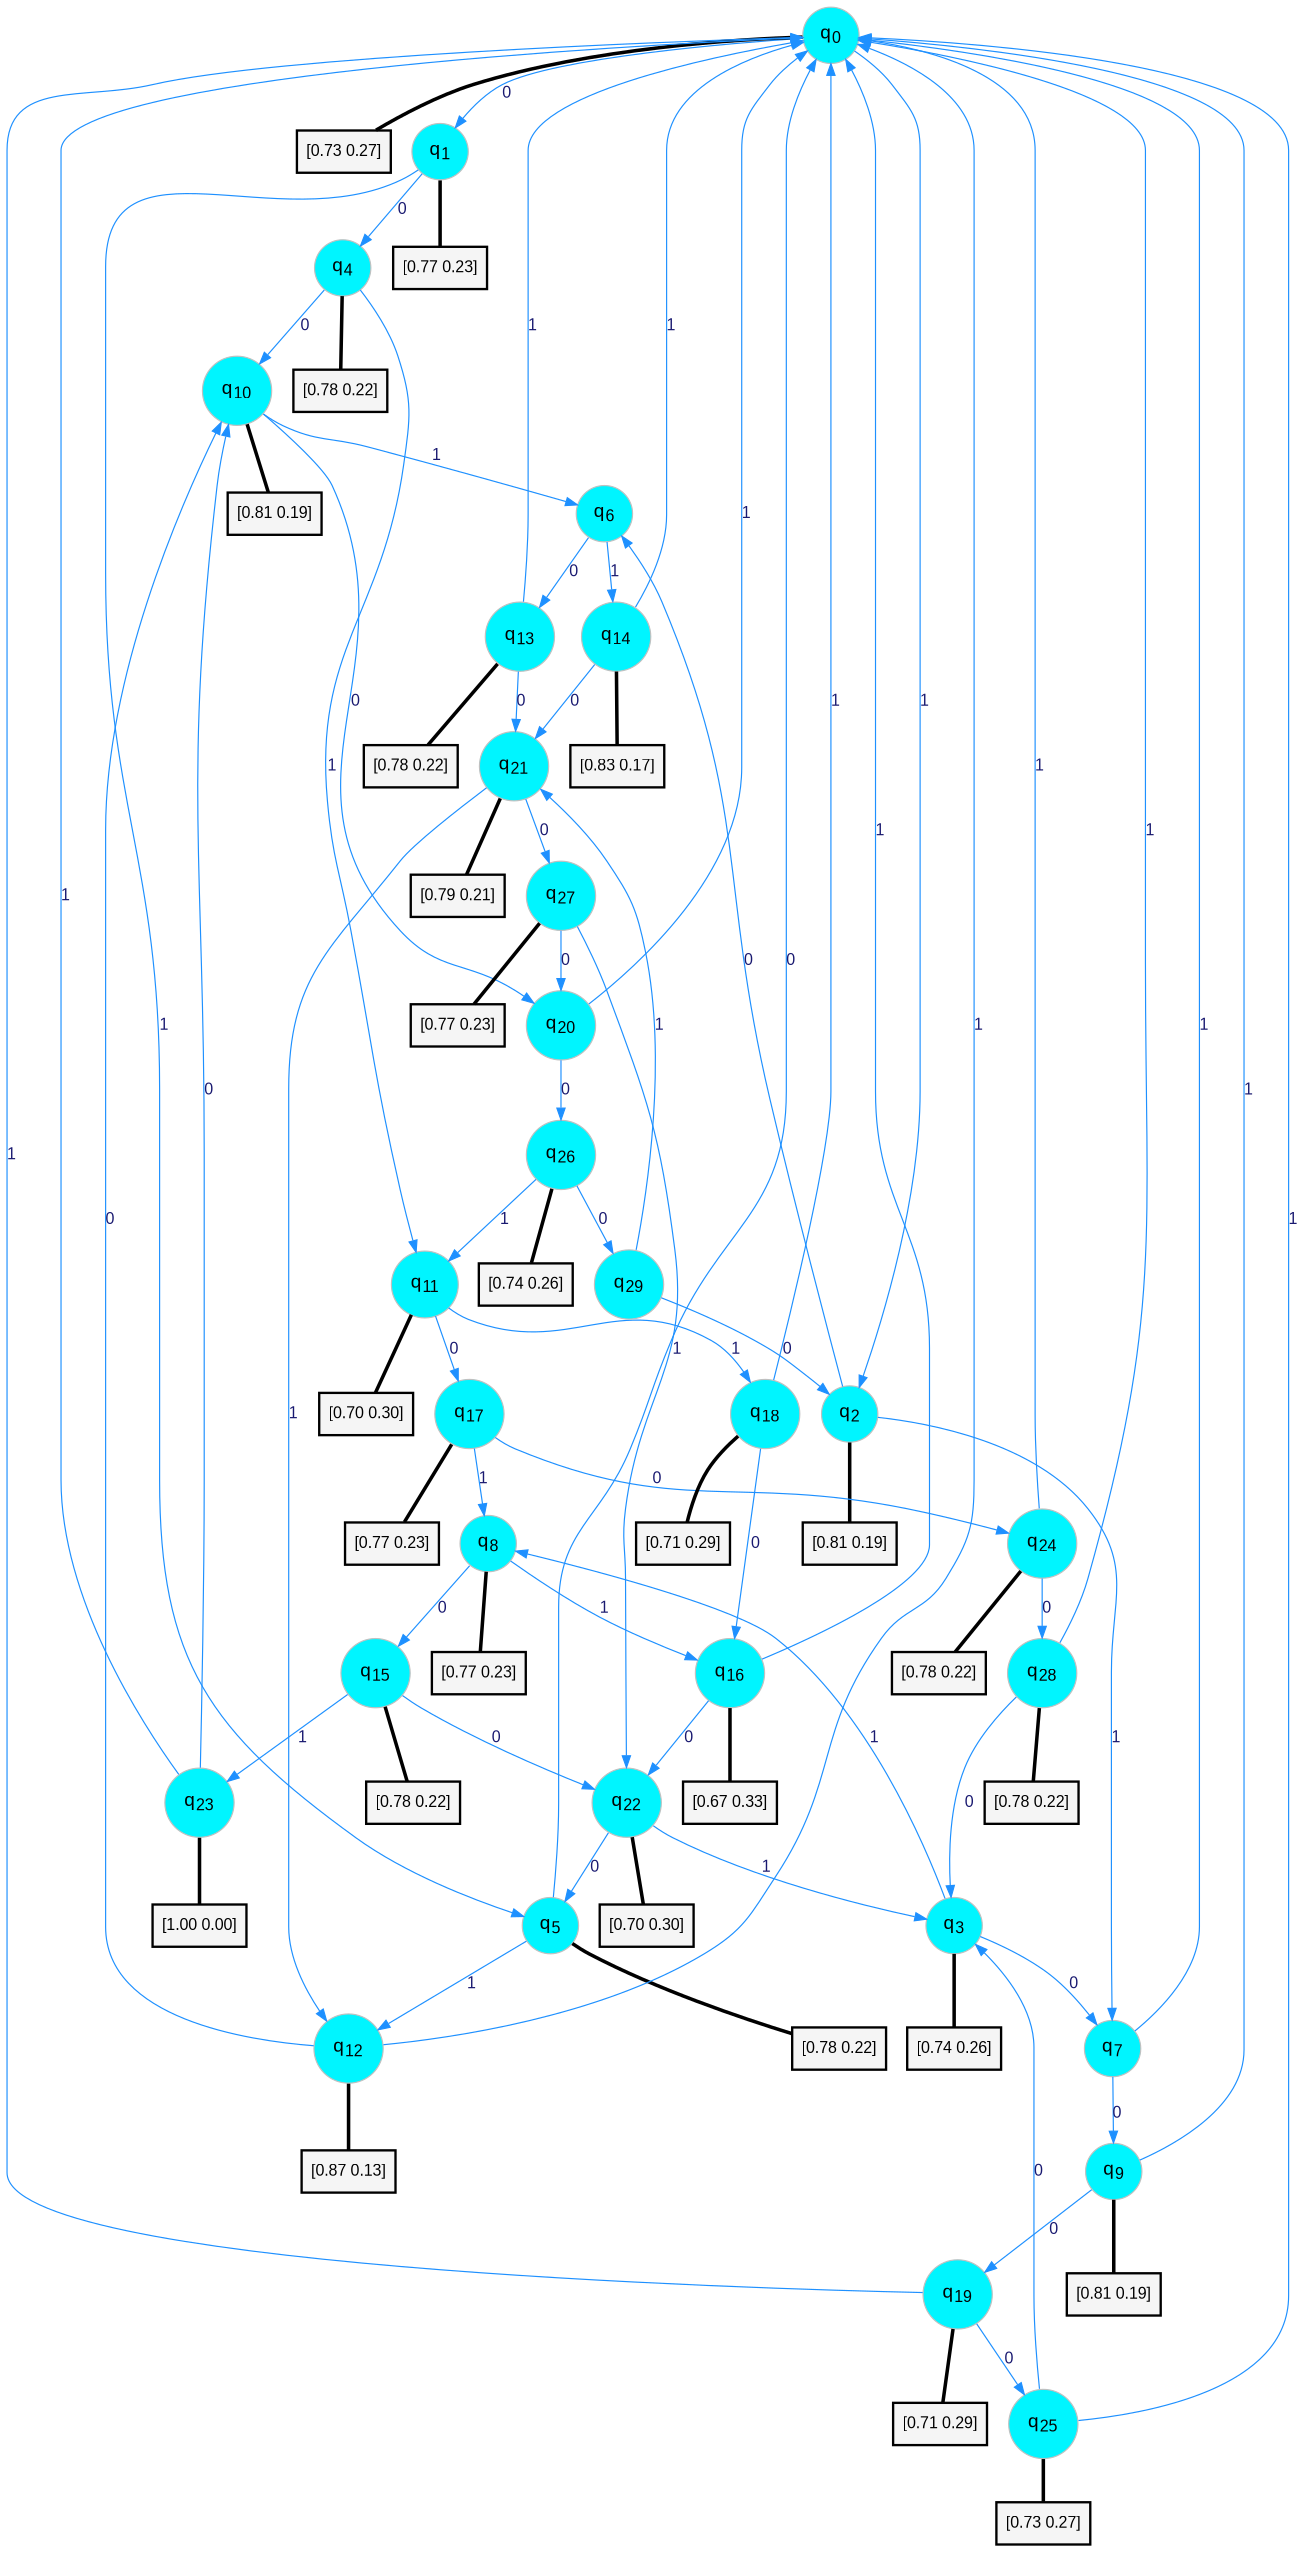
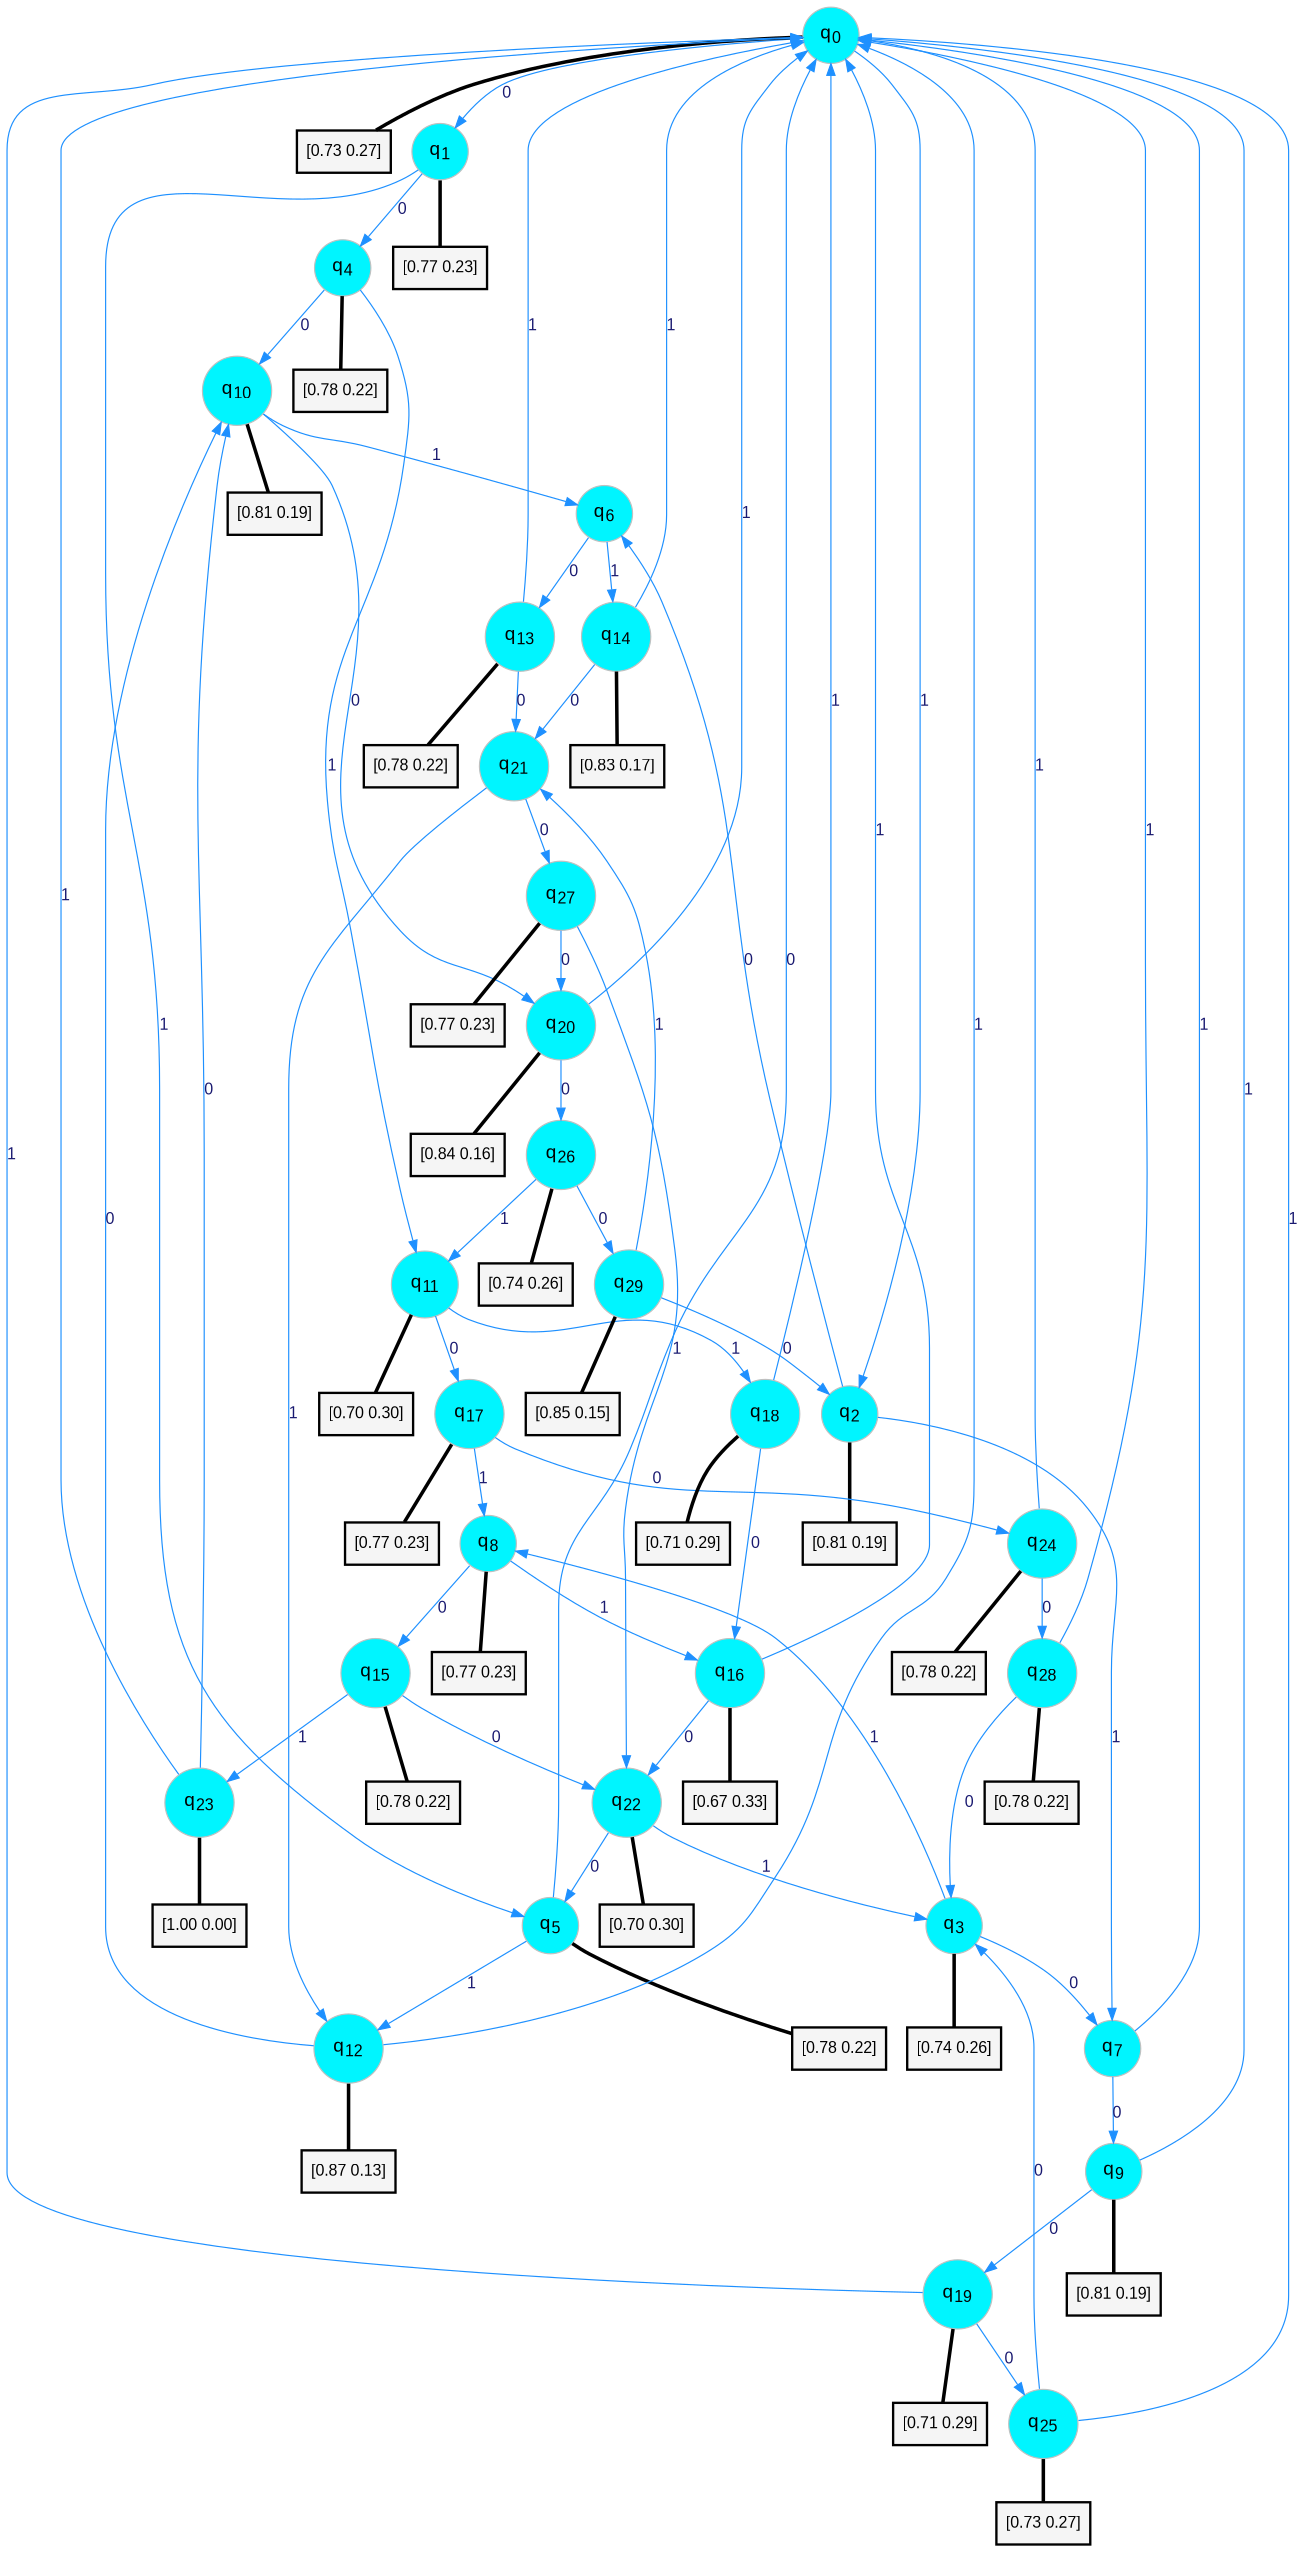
(458, 896) -> none
none -> (458, 1155)
none -> (573, 1414)
